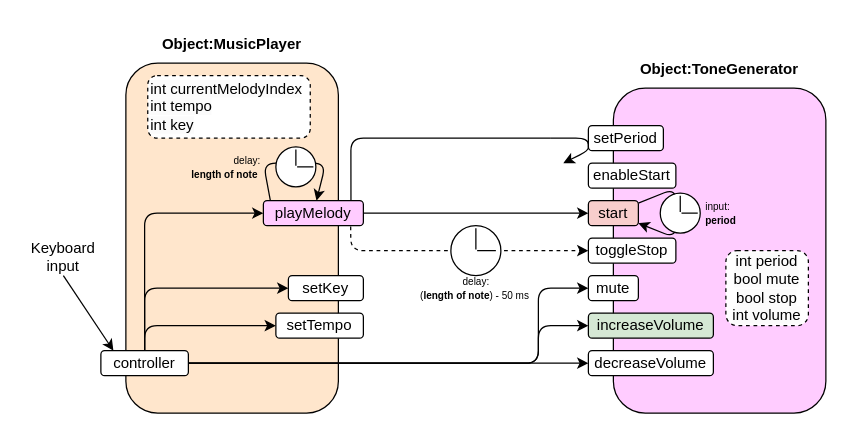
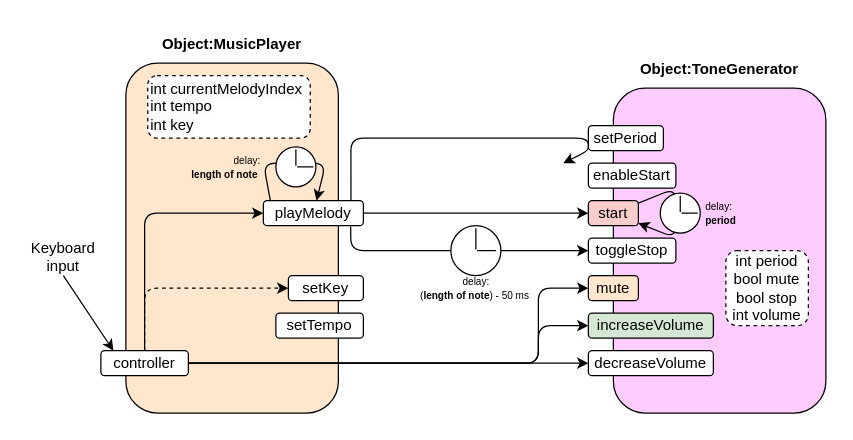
(313, 213) -> (313, 213)
(721, 213) -> (721, 213)
(394, 251) -> (394, 251)
(214, 288) -> (214, 288)
(613, 288) -> (613, 288)
(207, 326) -> none
